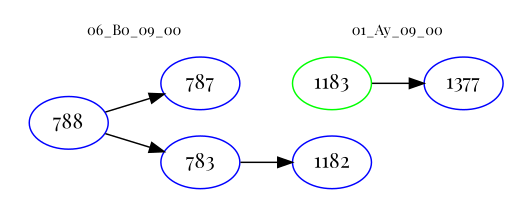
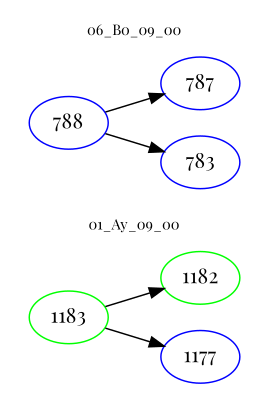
(464, 83) -> (200, 357)
(261, 162) -> (128, 300)
(332, 162) -> (200, 278)
